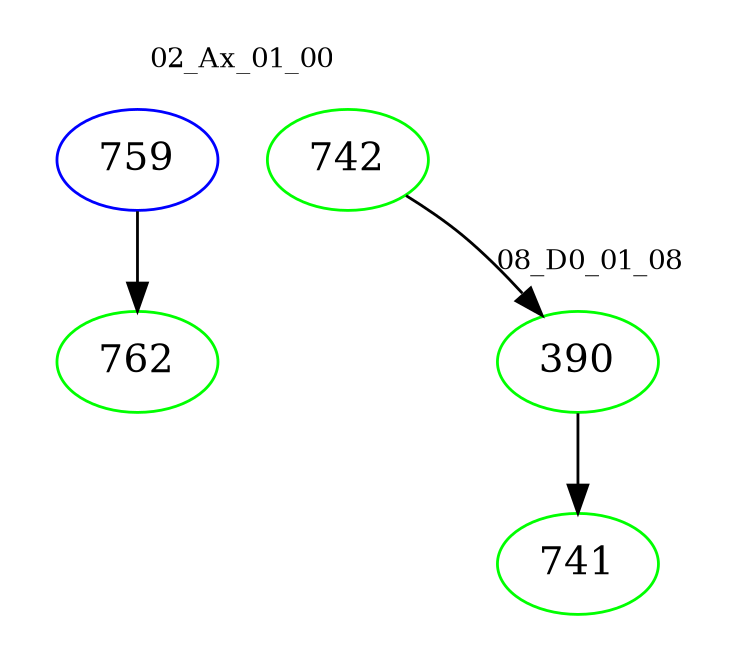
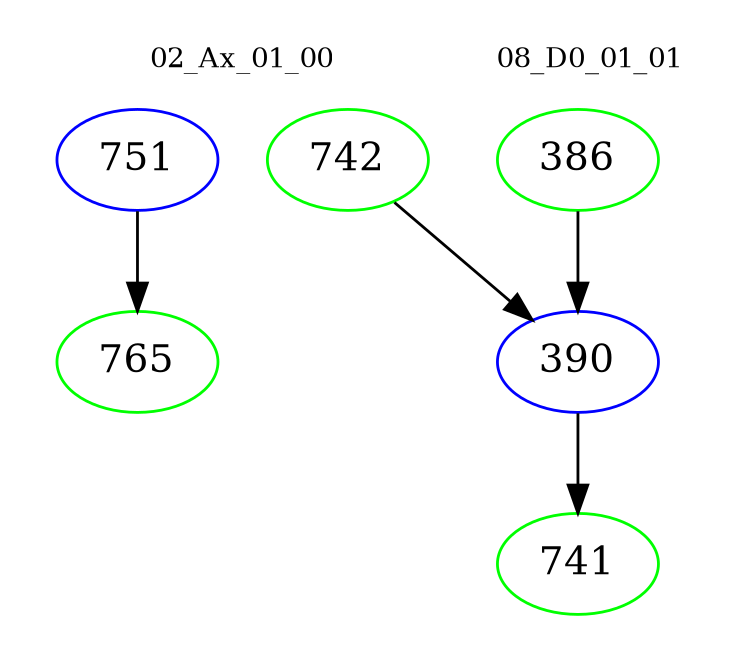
(137, 160) -> (137, 160)
none -> (578, 160)
(591, 262) -> (591, 60)
(137, 362) -> (137, 362)
(578, 362) -> (578, 362)
